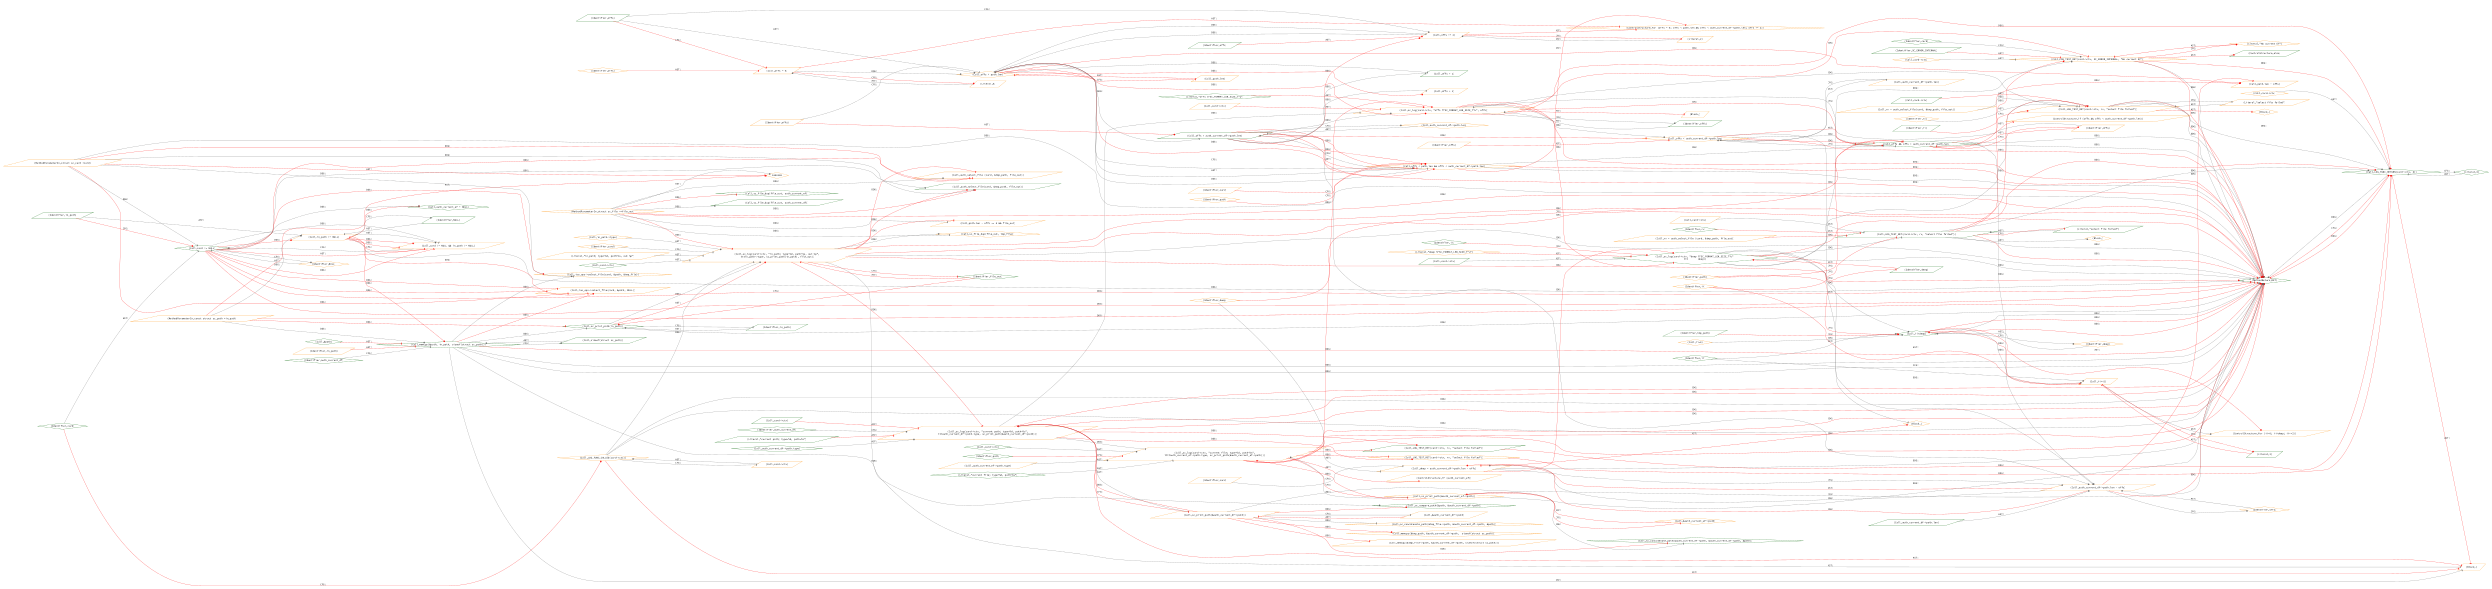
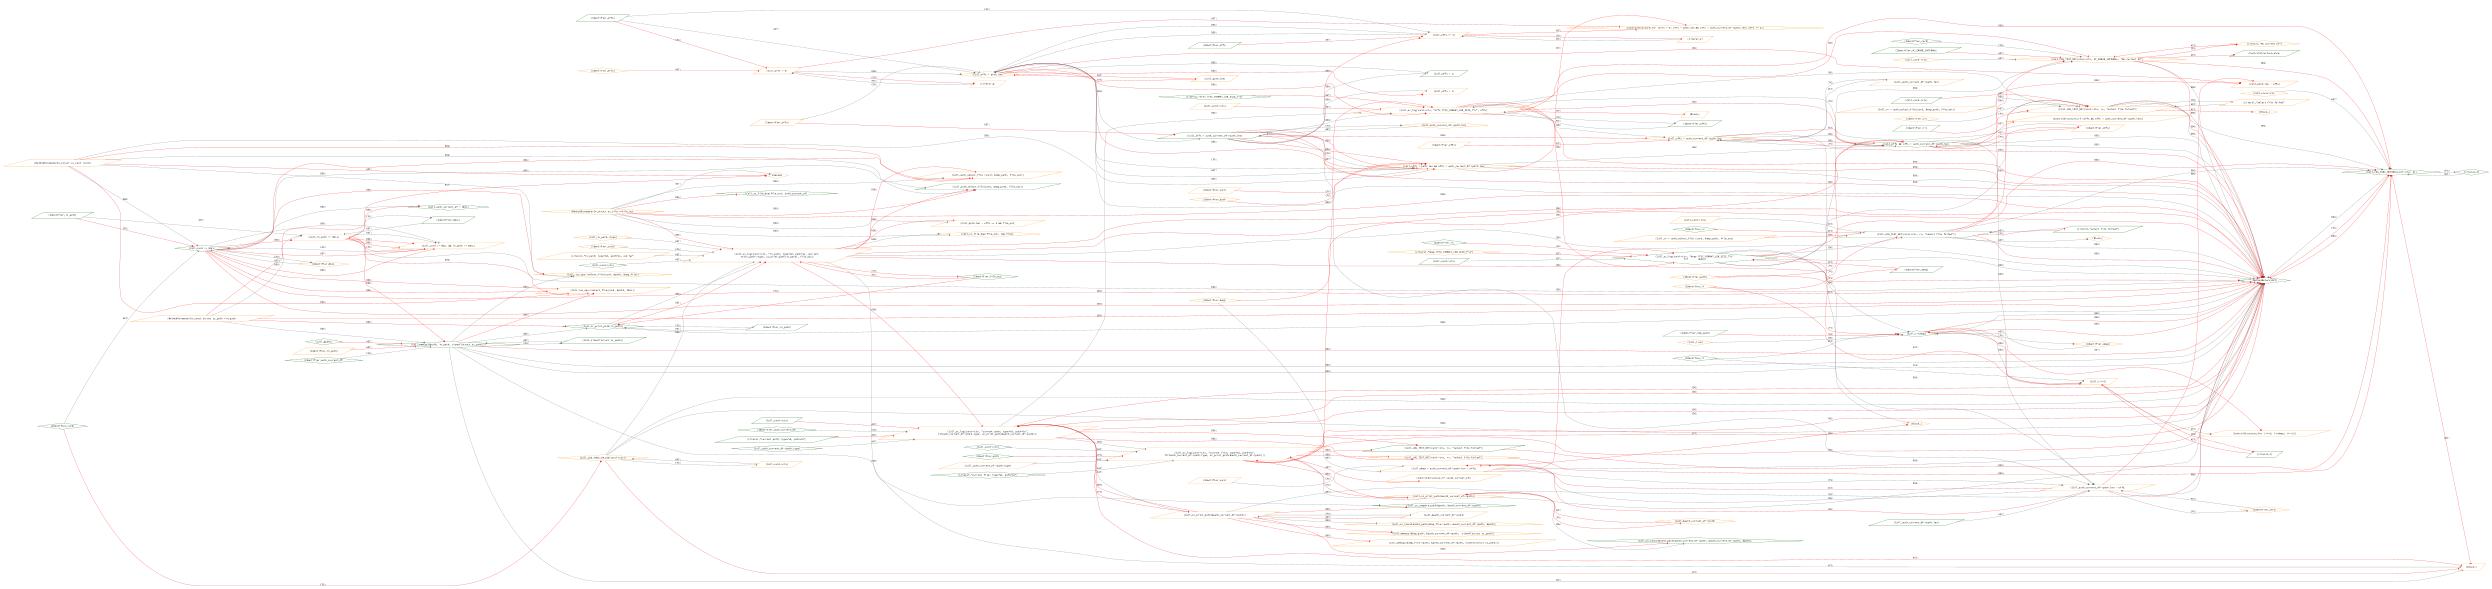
(777, 203) -> none
